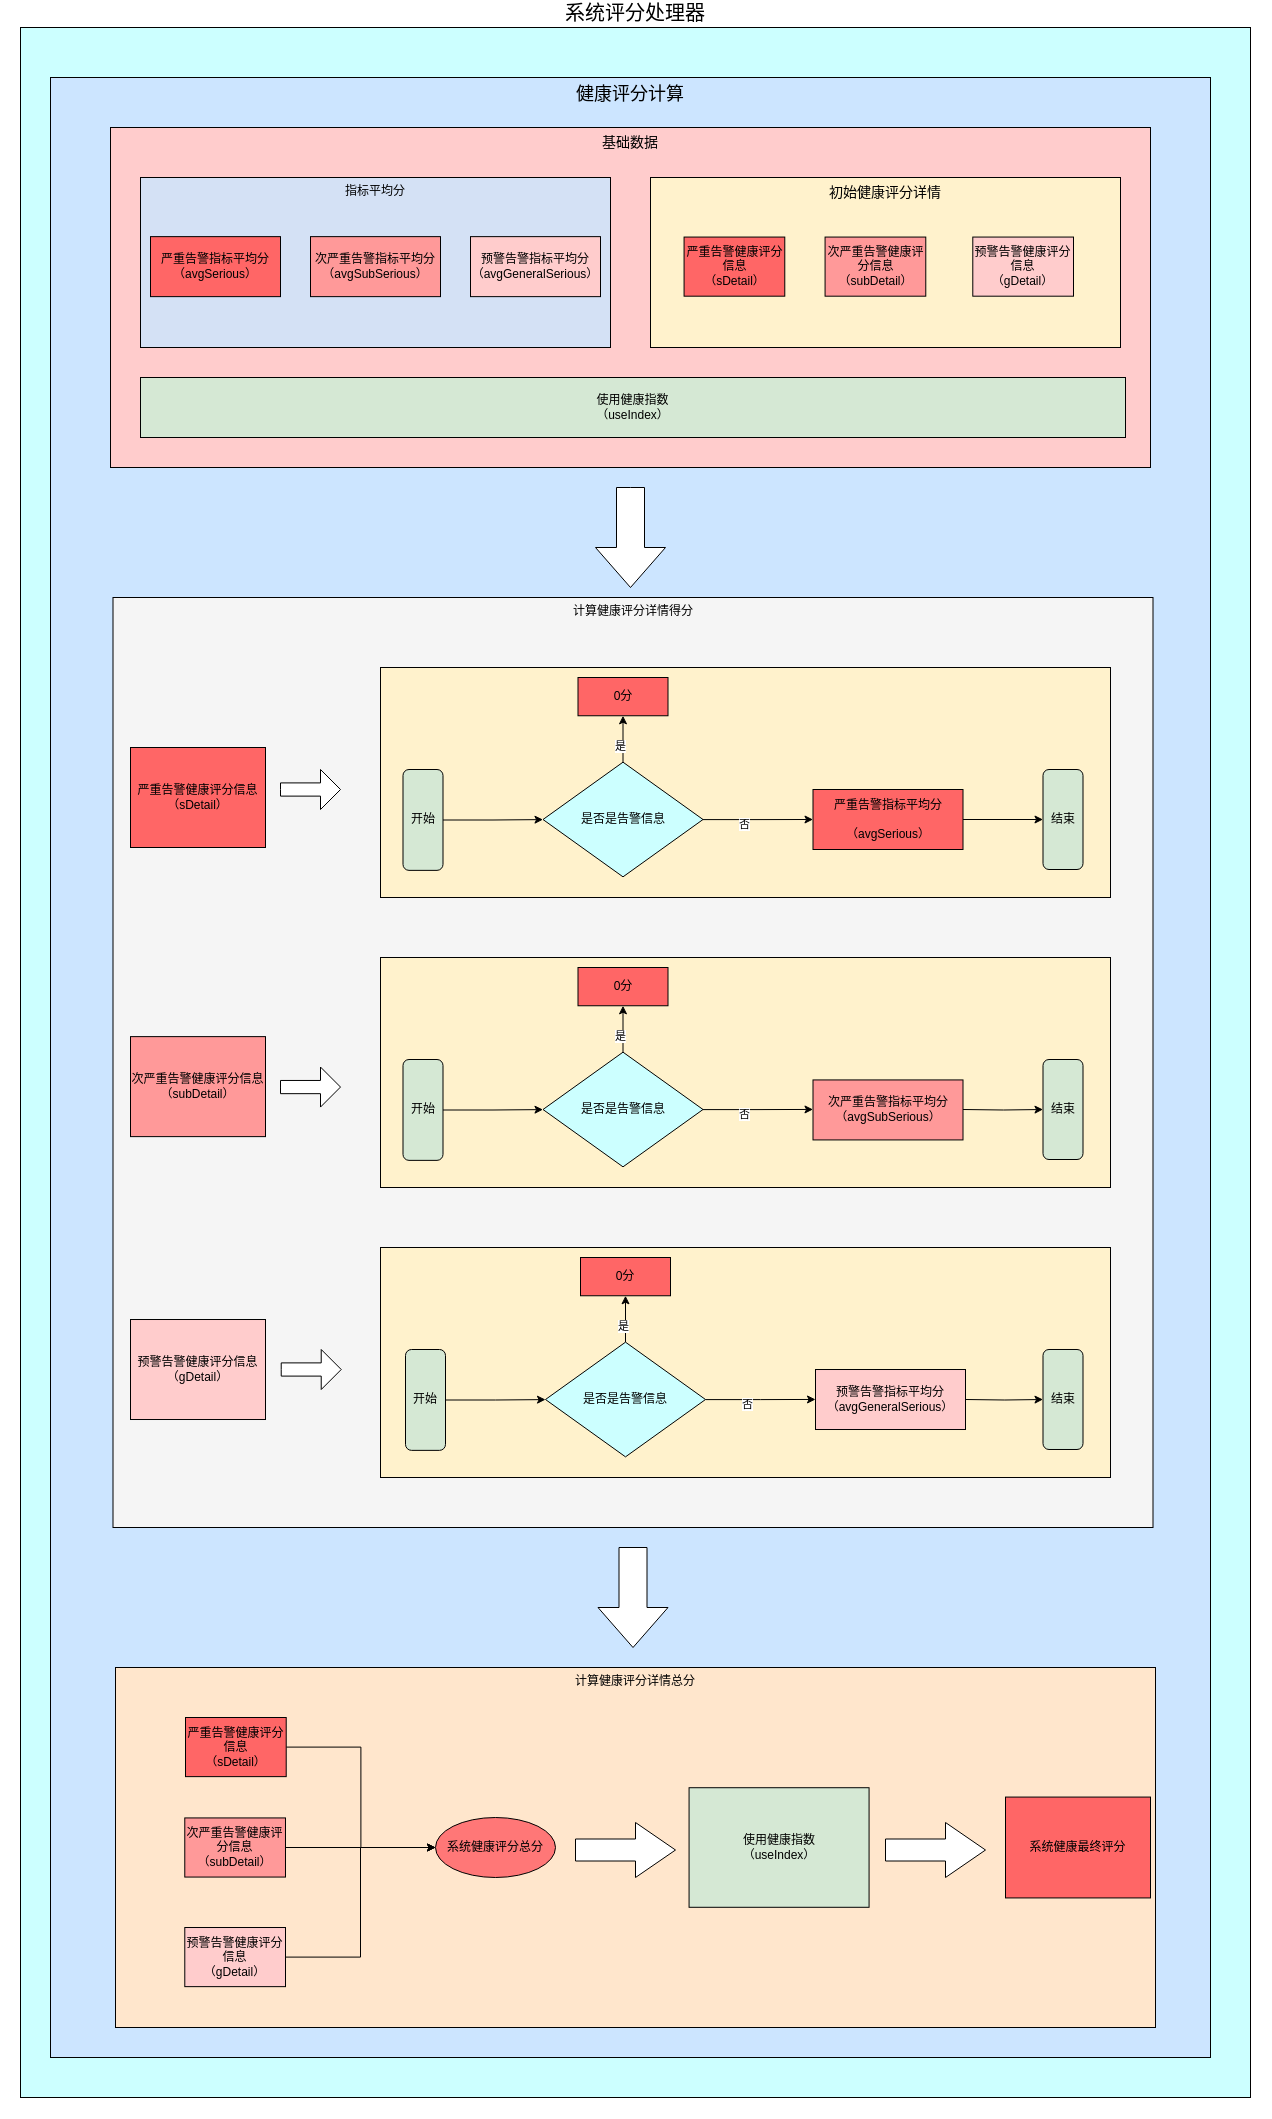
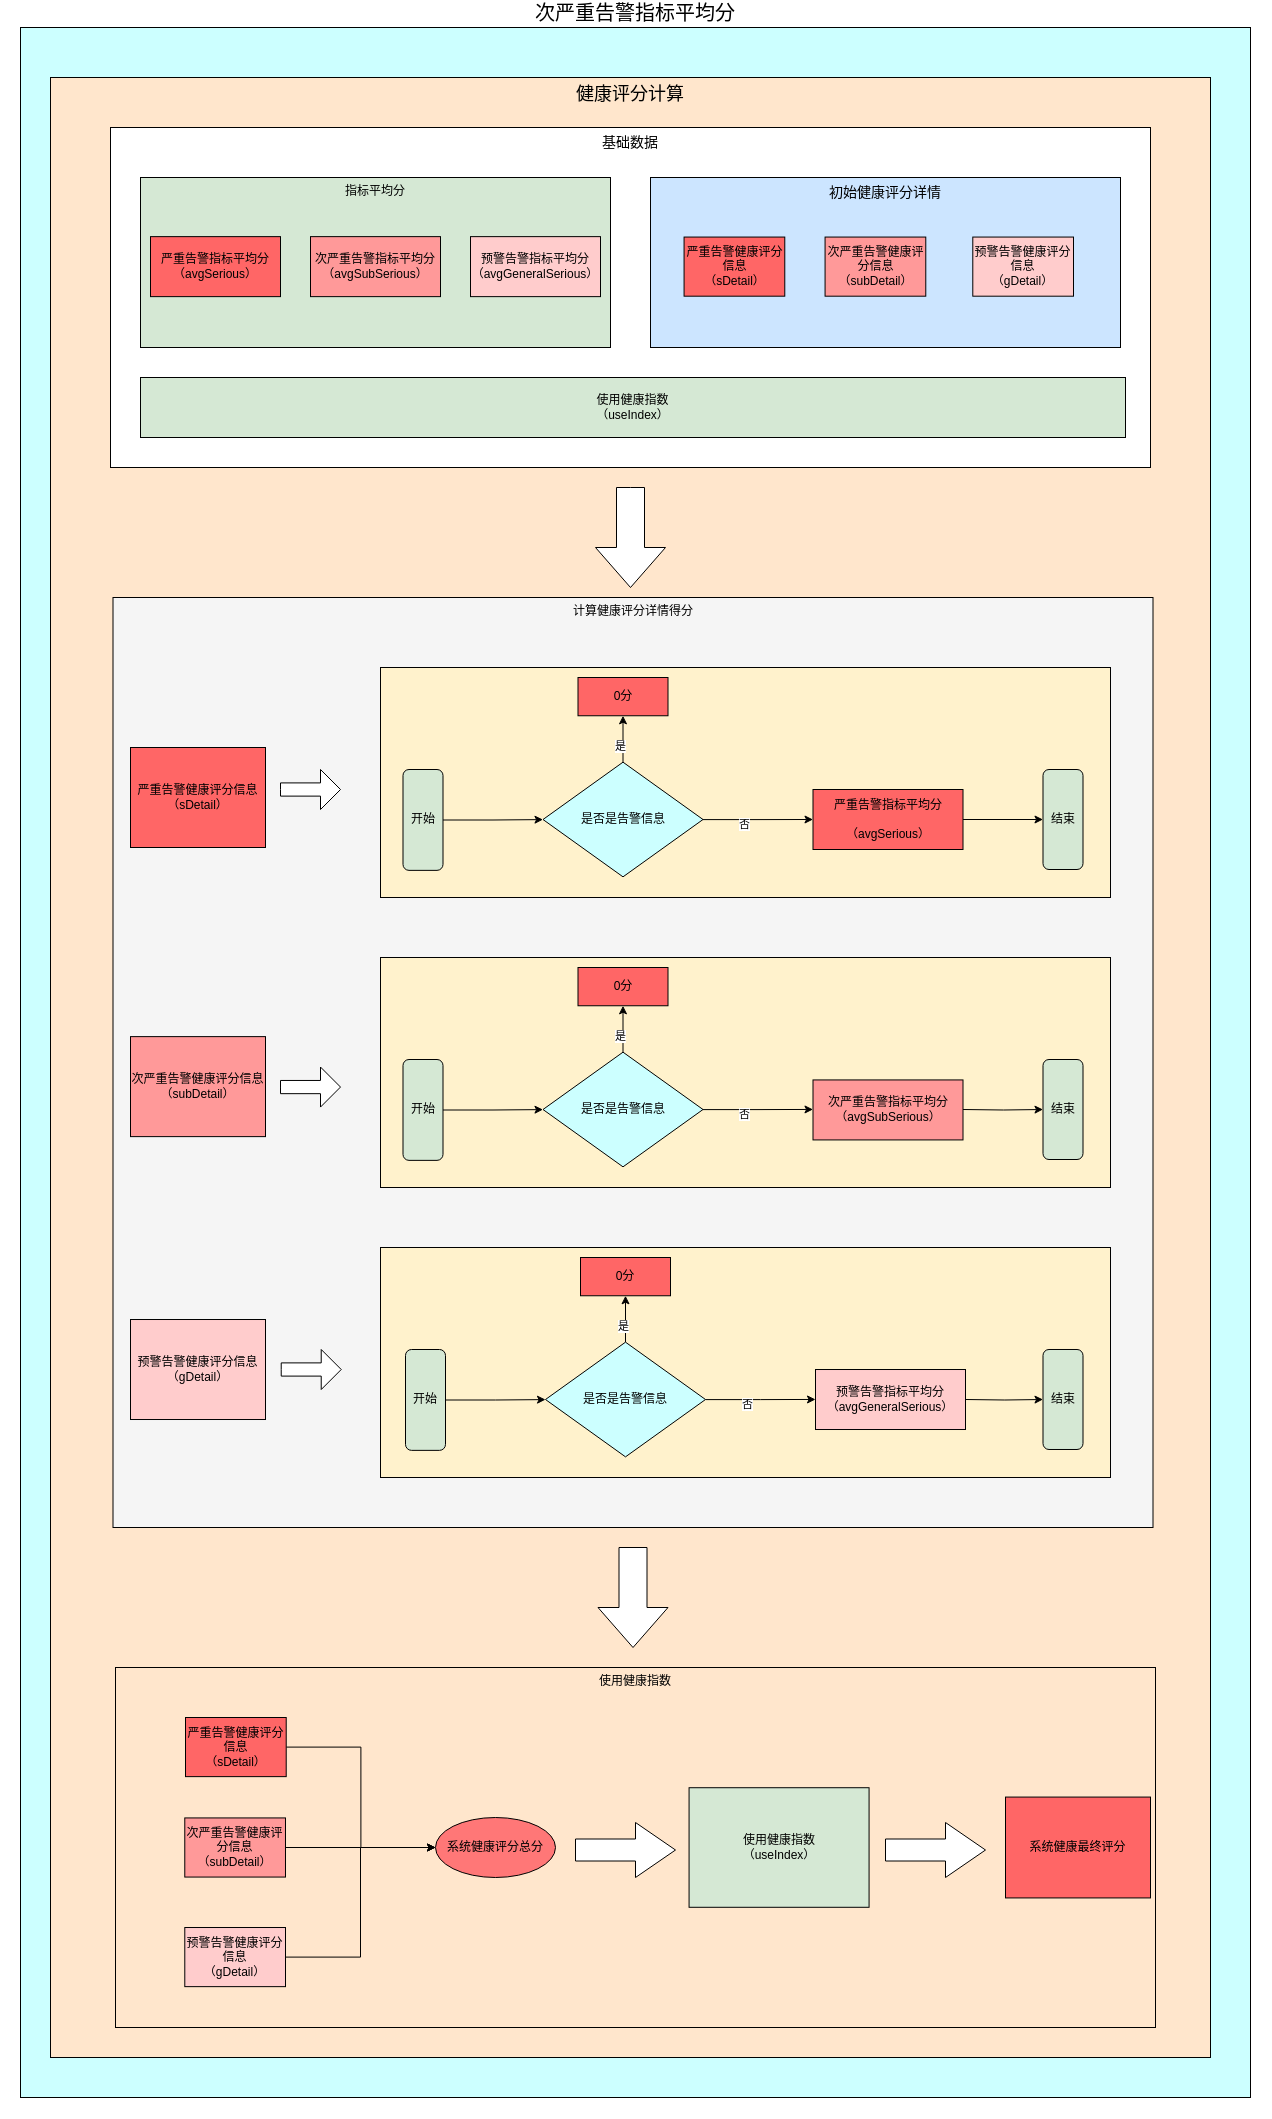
(636, 13) -> (636, 13)
(631, 95) -> (631, 95)
(376, 192) -> (376, 192)
(886, 193) -> (886, 193)
(631, 298) -> (631, 298)
(636, 1682) -> (636, 1682)
